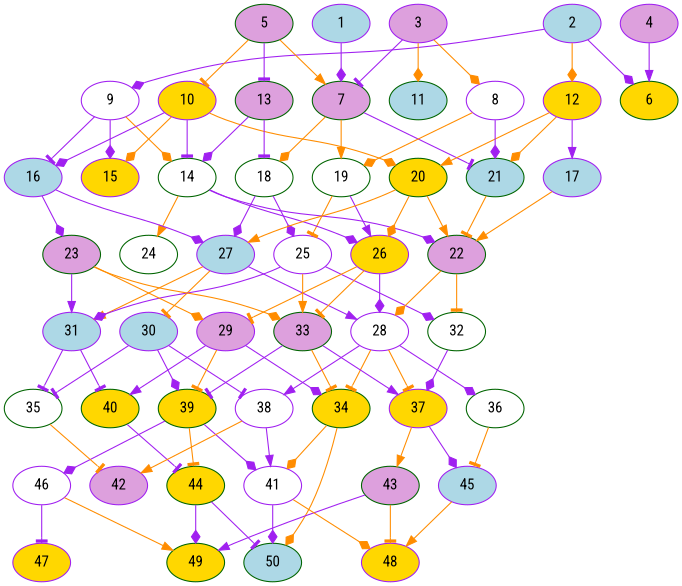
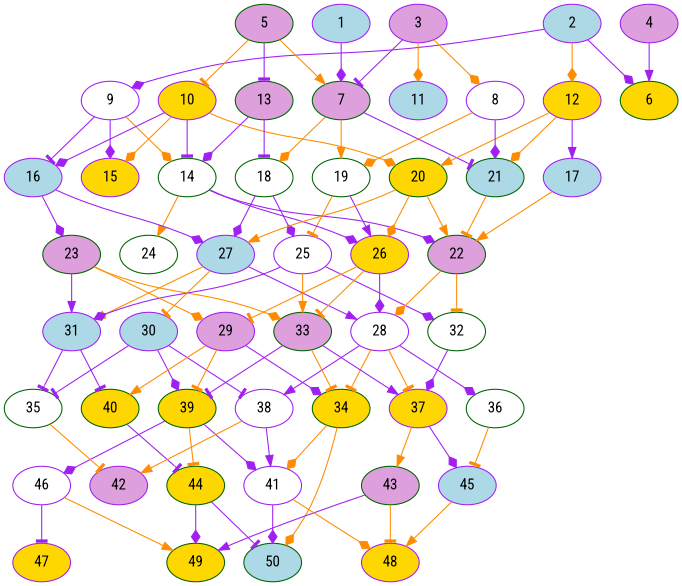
(418, 101) -> (418, 101)
(174, 366) -> (174, 366)
